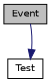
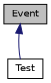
(32, 37) -> (19, 46)
